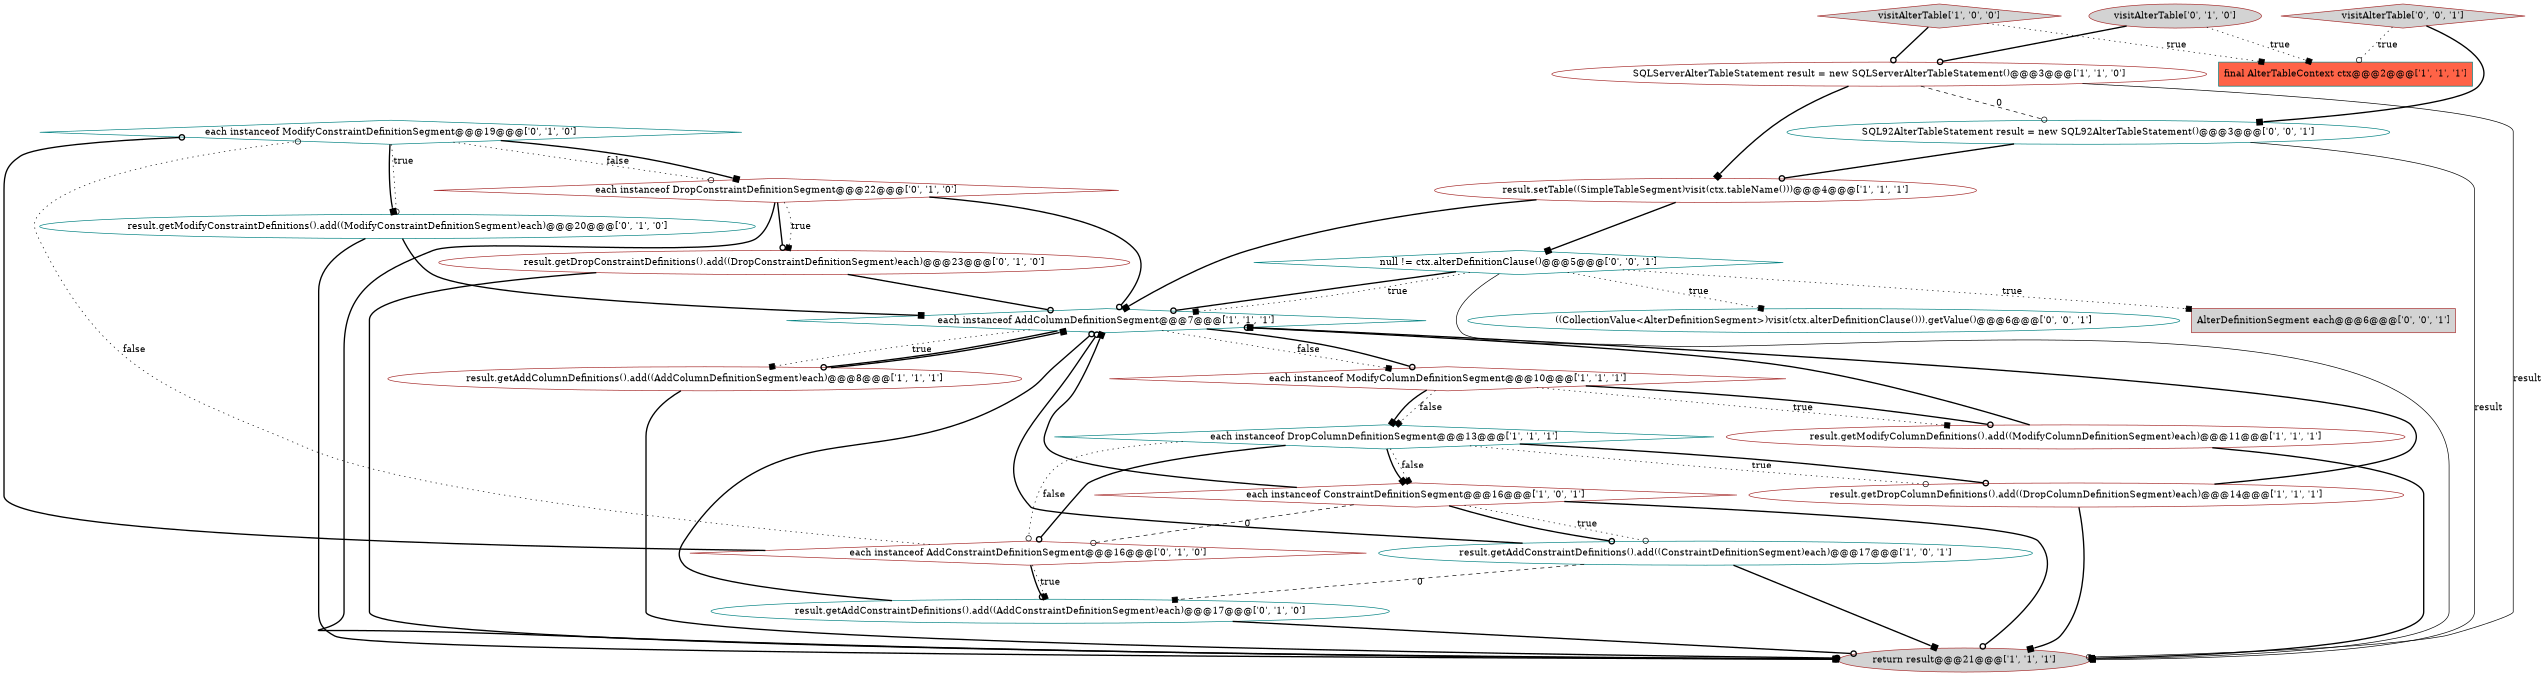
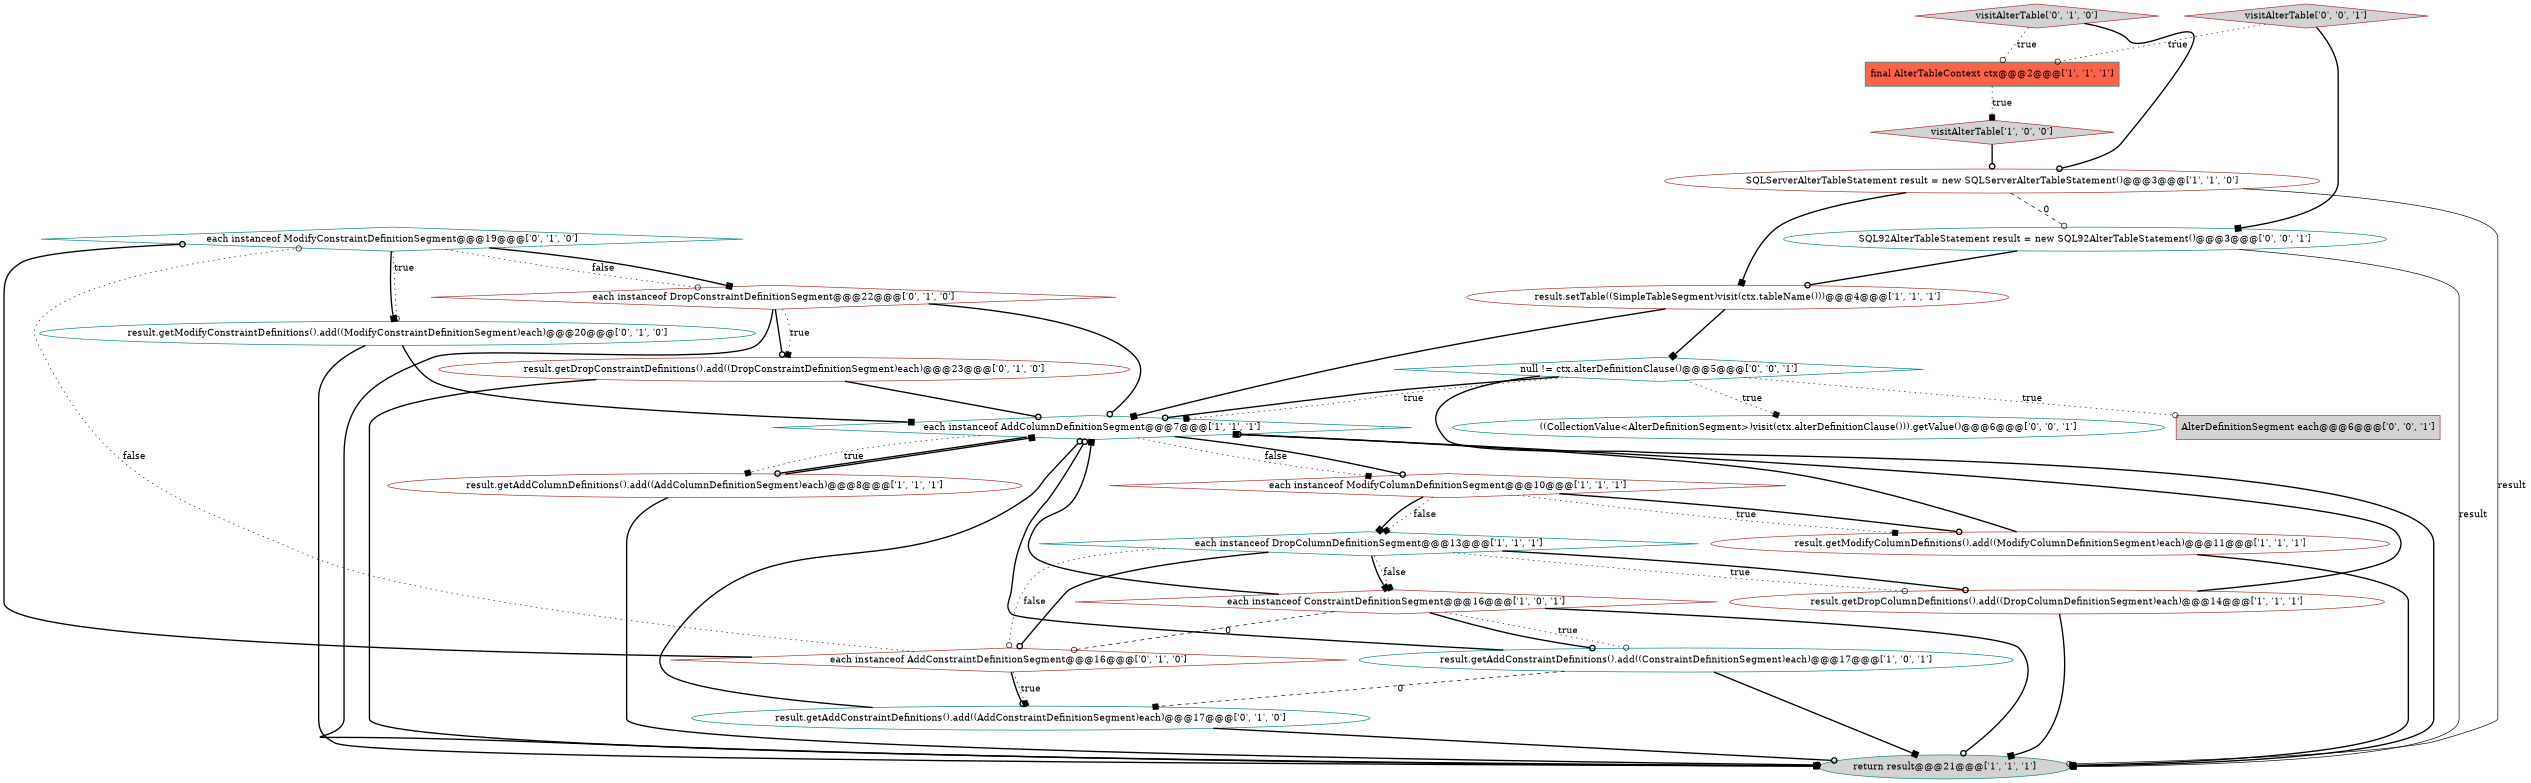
(2175, 16) -> (2037, 16)
(2122, 42) -> (1992, 100)
(2256, 44) -> (2016, 43)
(1904, 289) -> (1959, 396)
(2193, 347) -> (2146, 472)
(1964, 660) -> (1945, 767)
